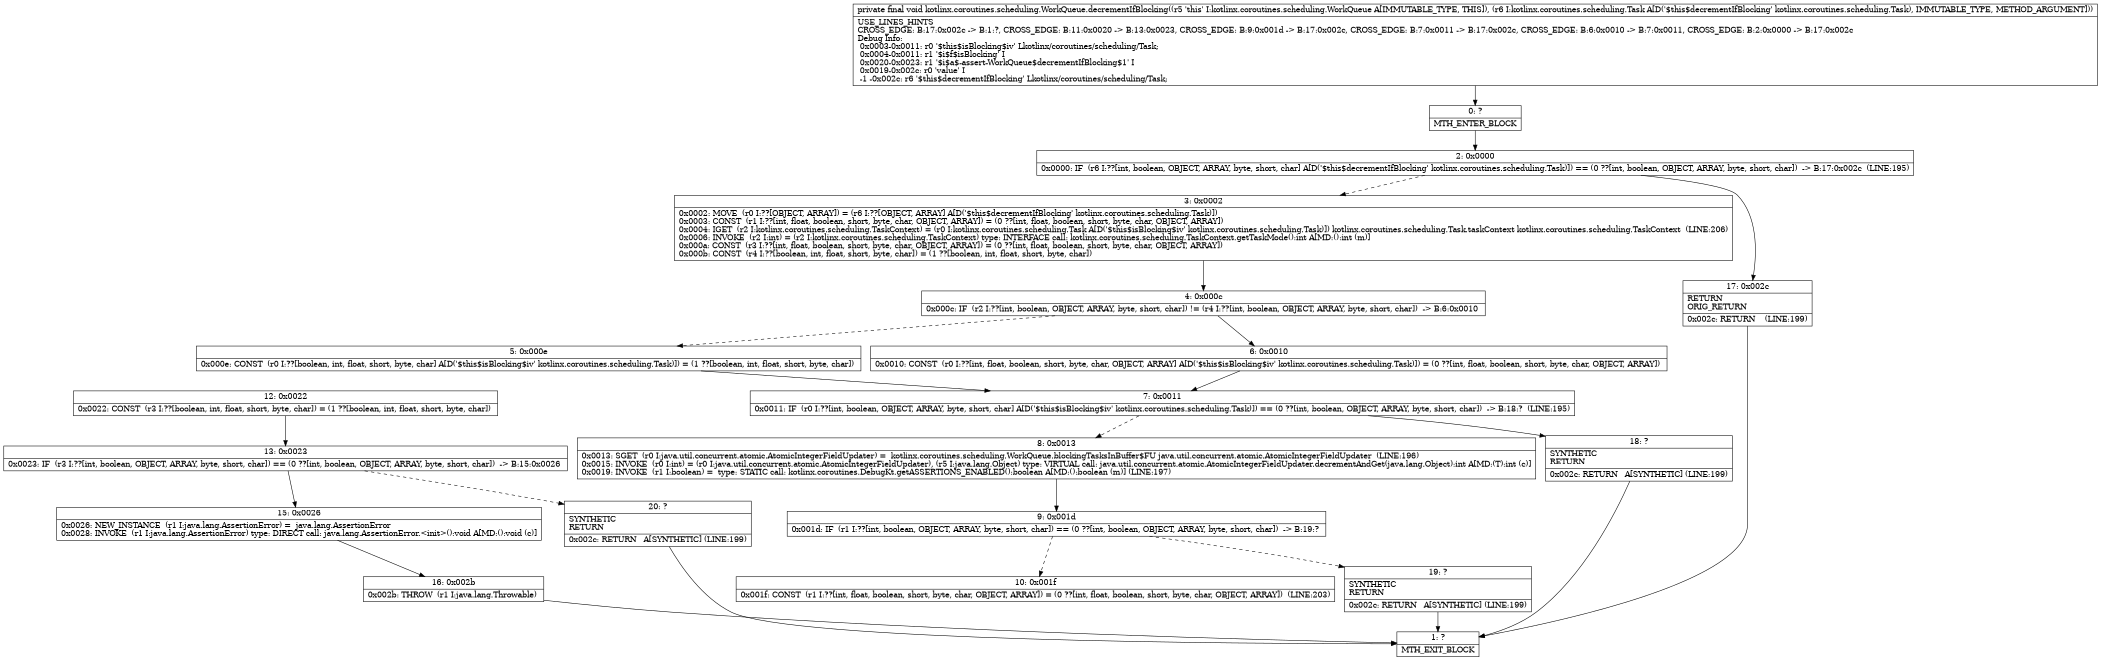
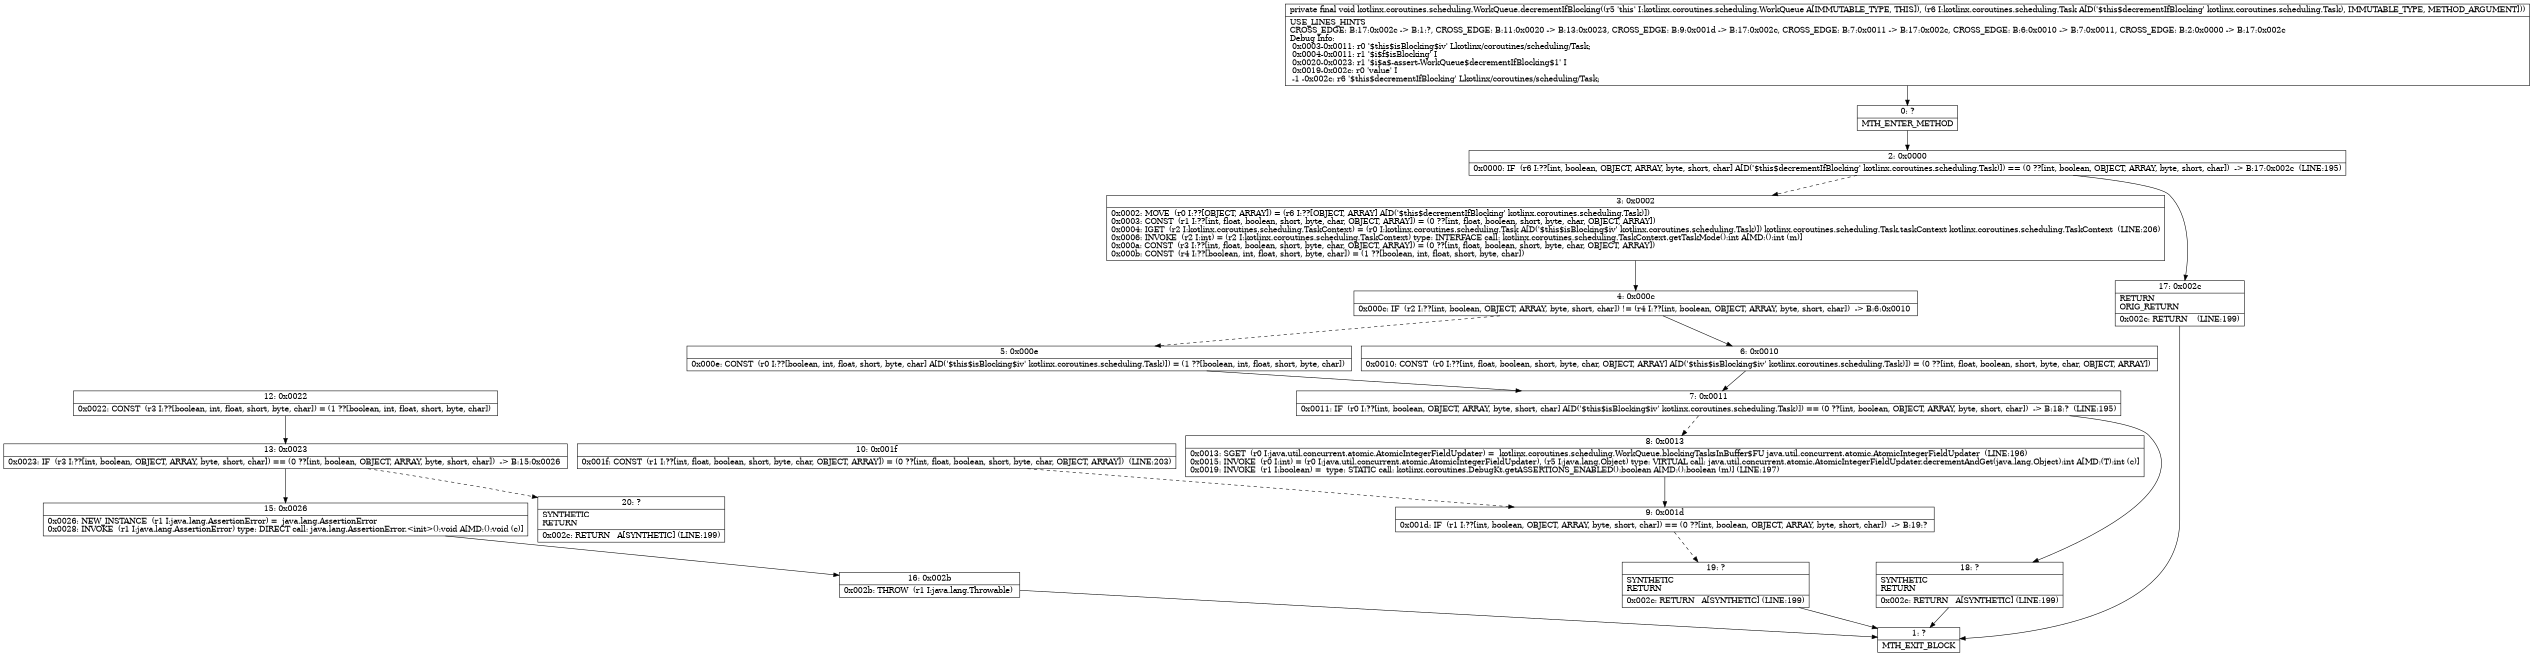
(1475, 124) -> (1907, 124)
(1047, 554) -> (1268, 488)
(1015, 638) -> none
